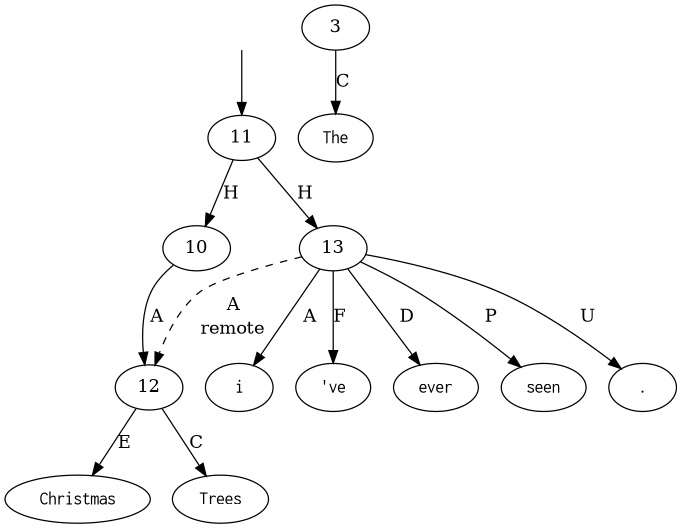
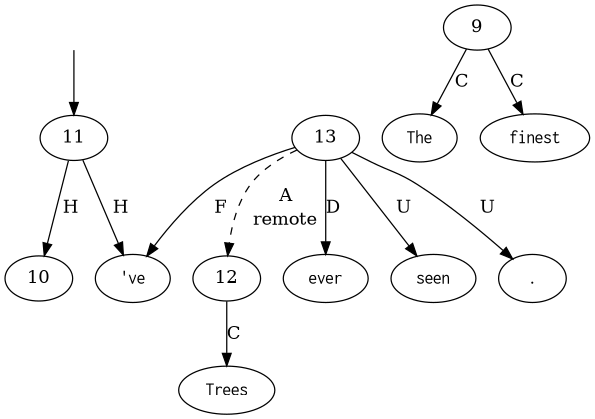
(336, 28) -> (477, 28)
none -> (535, 138)
(283, 188) -> (101, 202)
(147, 304) -> none
(491, 317) -> (404, 208)
(239, 387) -> none
(78, 499) -> none
